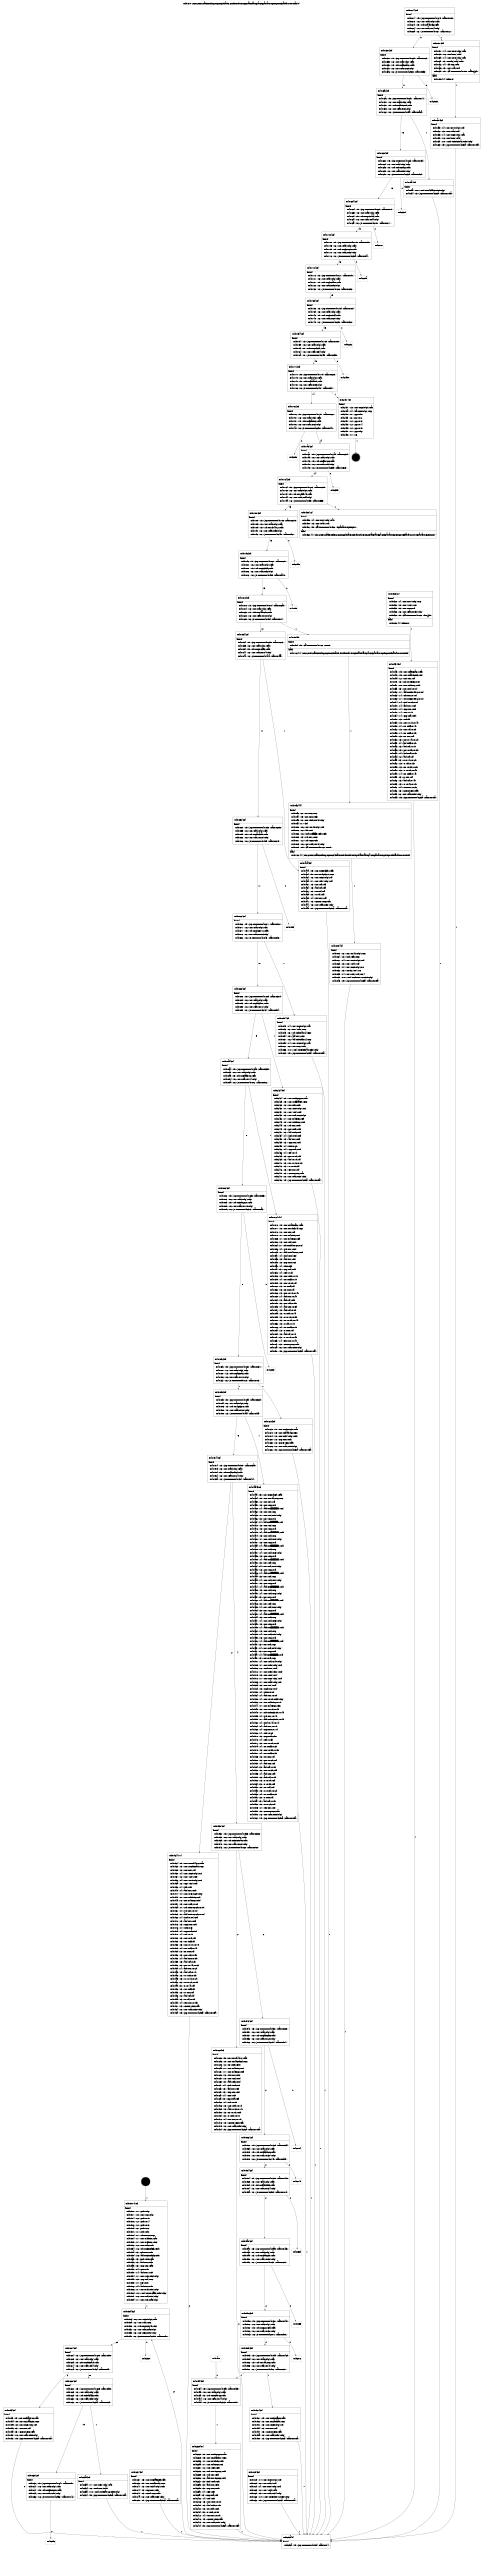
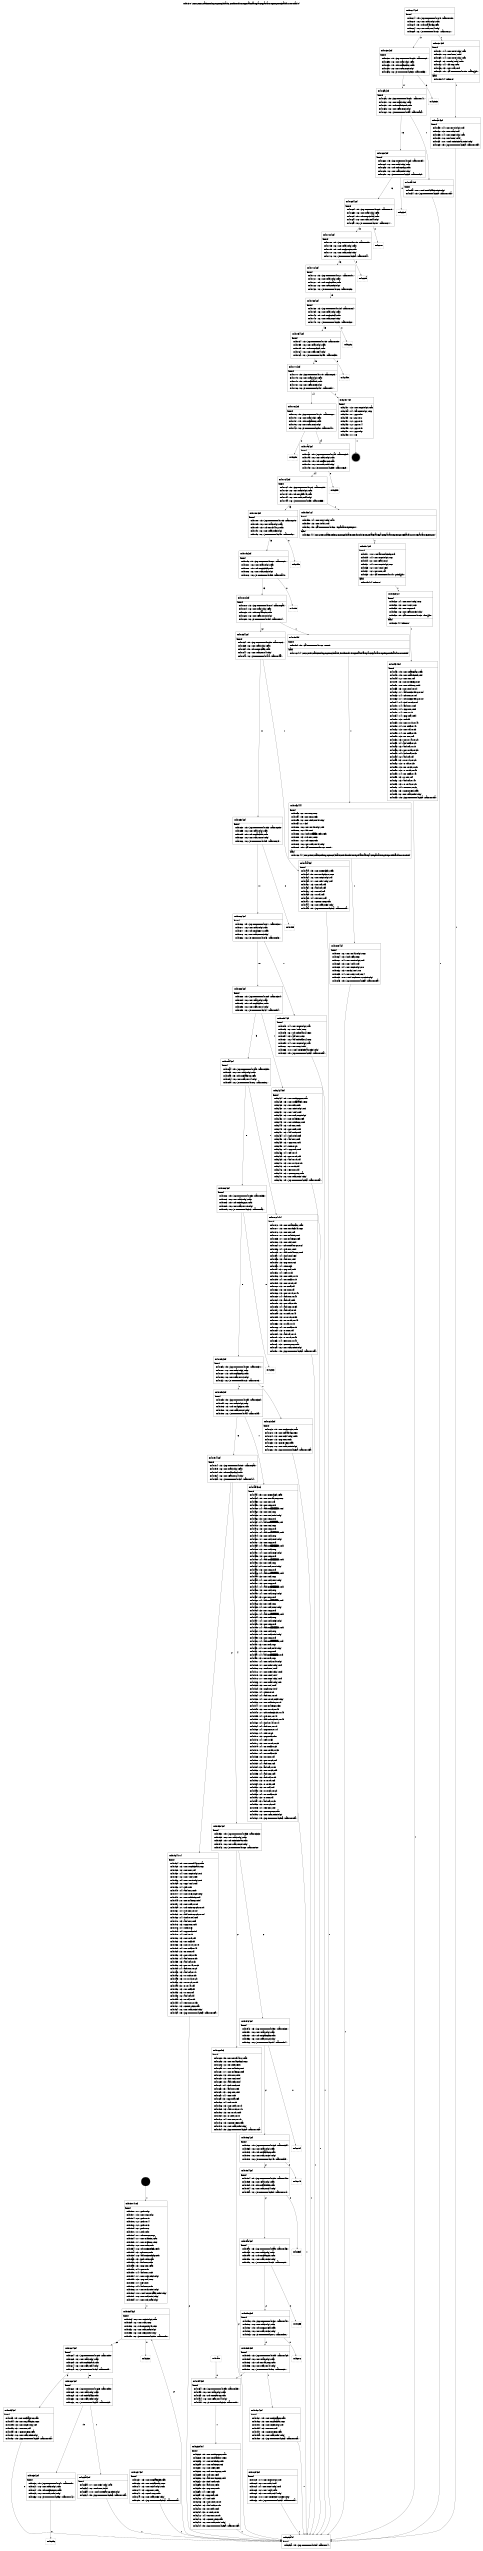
none -> (382, 565)
